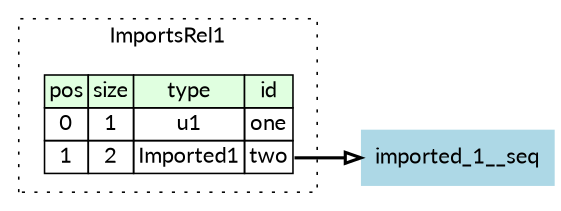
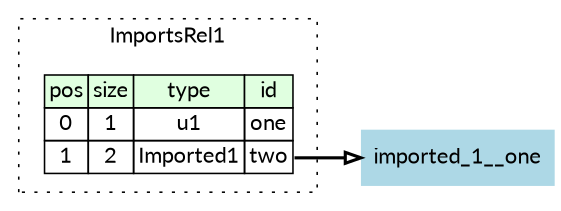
(458, 158) -> (458, 158)
